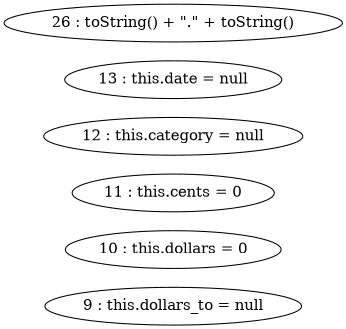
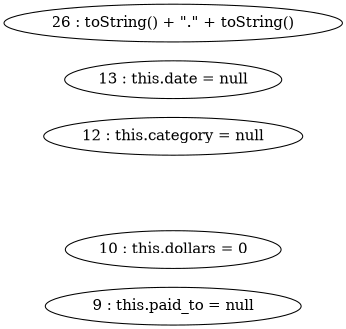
(173, 193) -> none
(173, 306) -> (173, 306)
